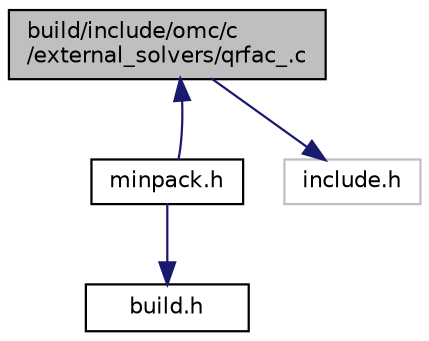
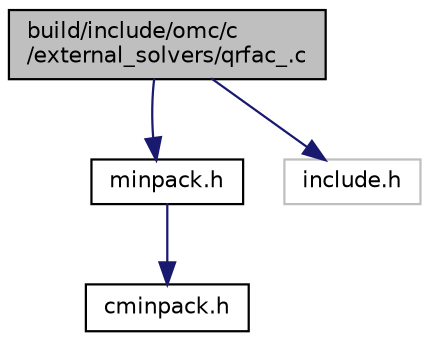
(182, 131) -> (152, 108)
(167, 308) -> (167, 308)
